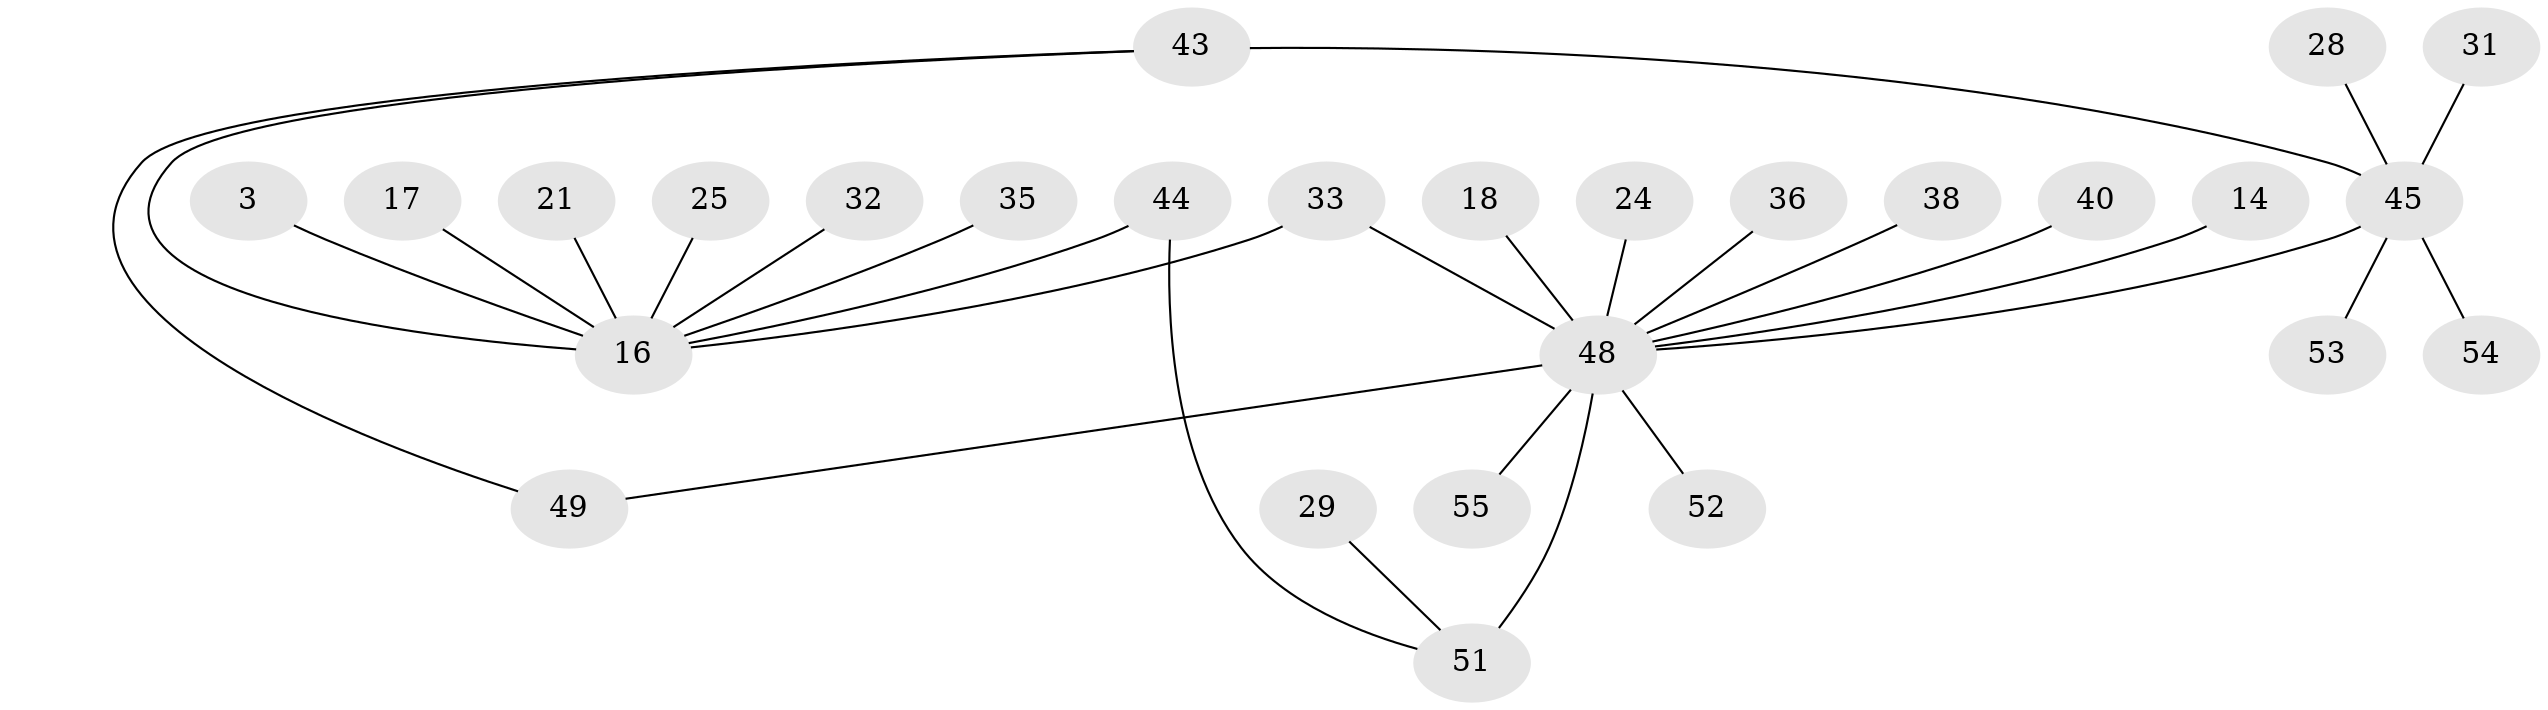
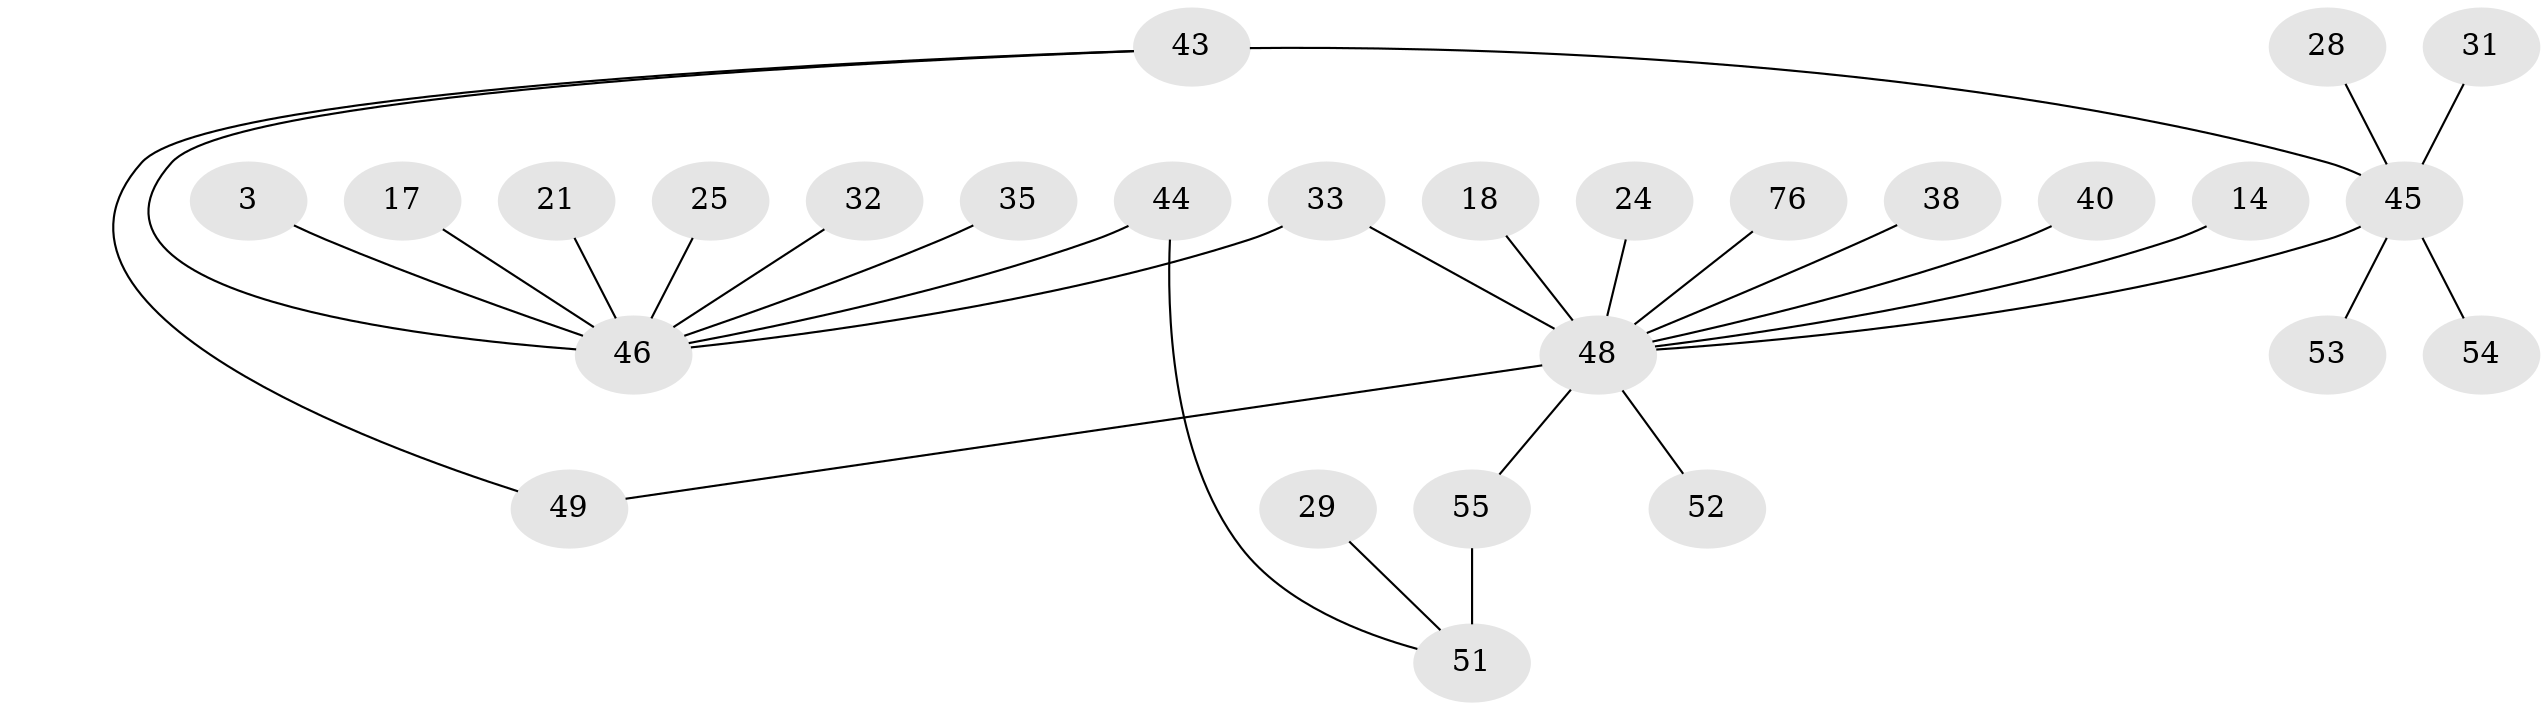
(1789, 201) -> (1789, 201)
(634, 355) -> (634, 355)
(1561, 517) -> (1472, 586)
